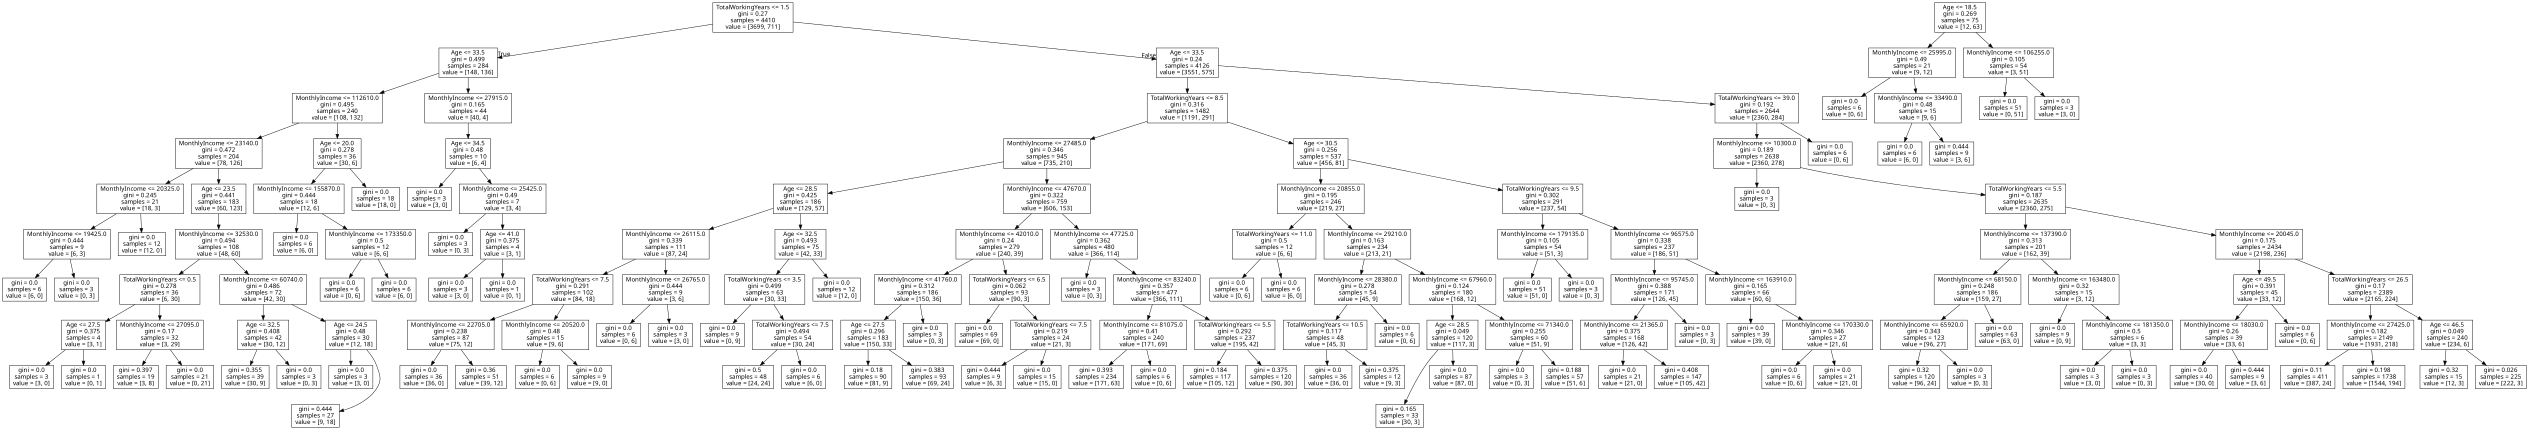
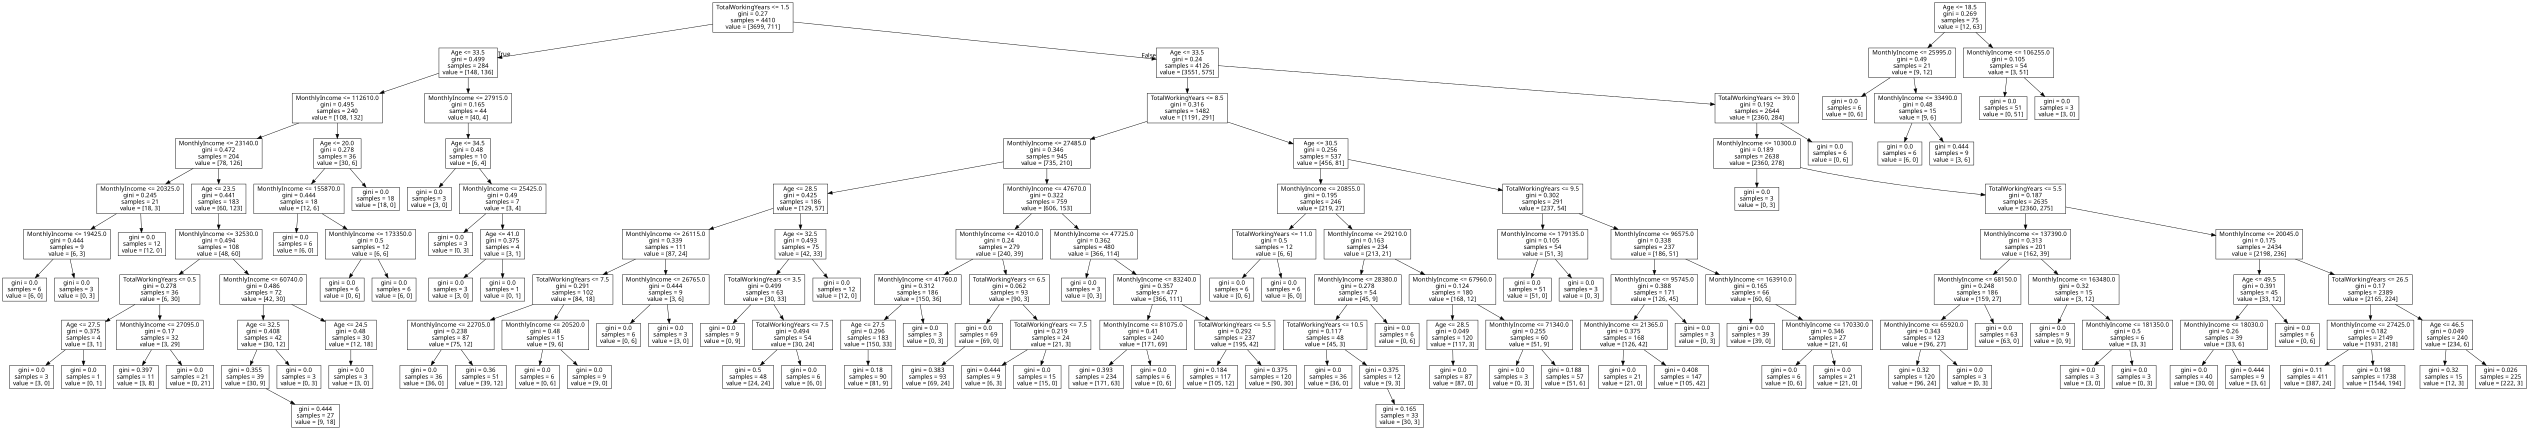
(898, 356) -> (955, 355)
(1420, 374) -> (1390, 394)
(136, 377) -> (136, 377)
(377, 387) -> (278, 395)
